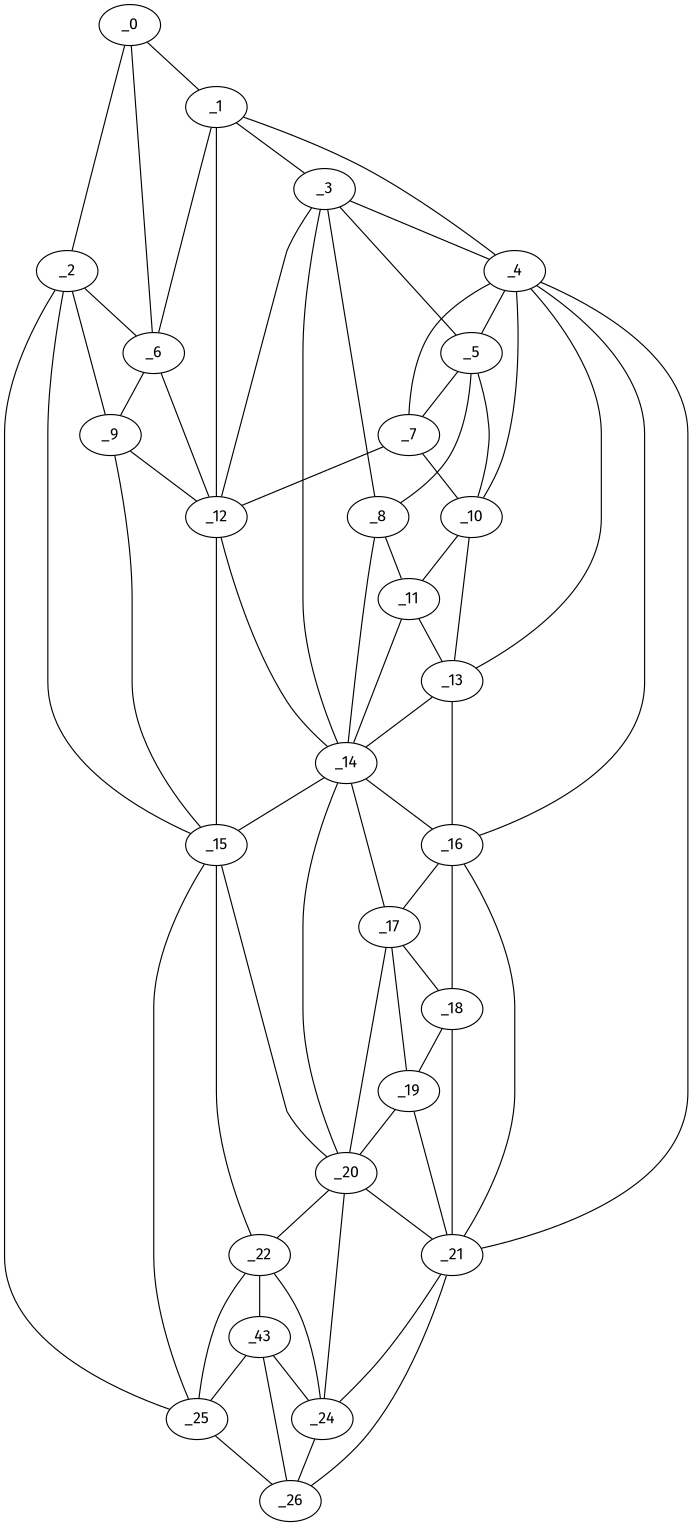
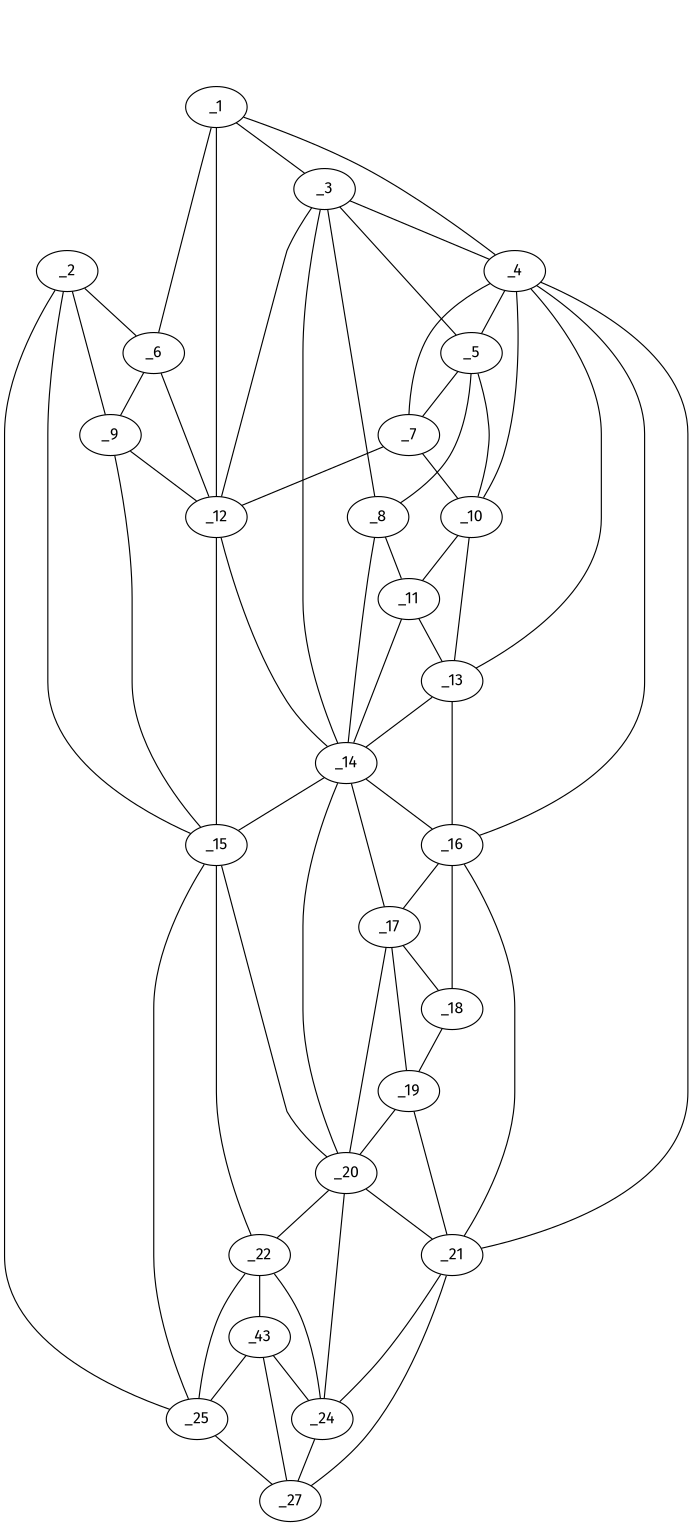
(130, 25) -> none
(452, 1132) -> none
(290, 1501) -> (290, 1501)
